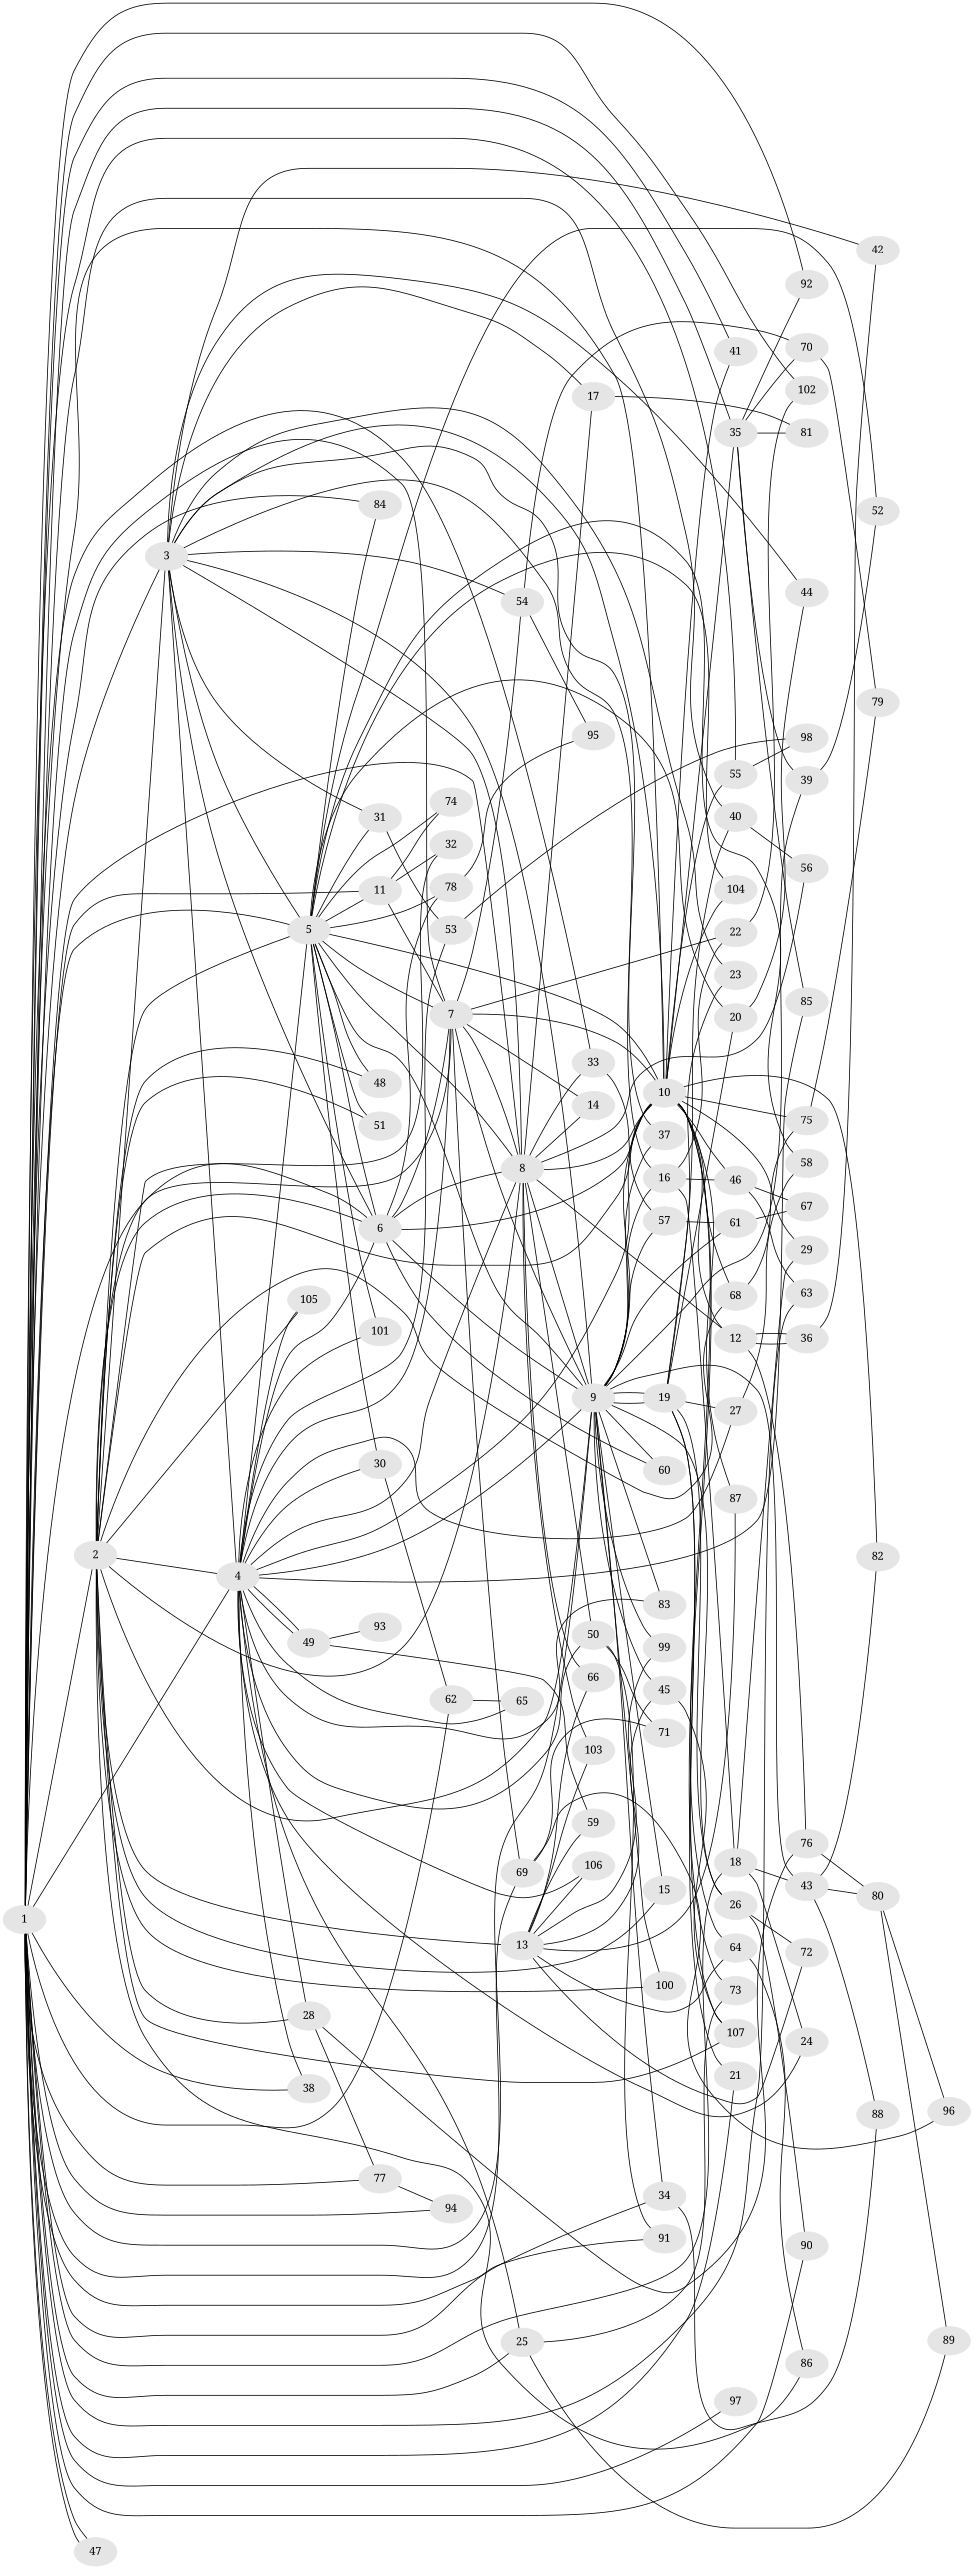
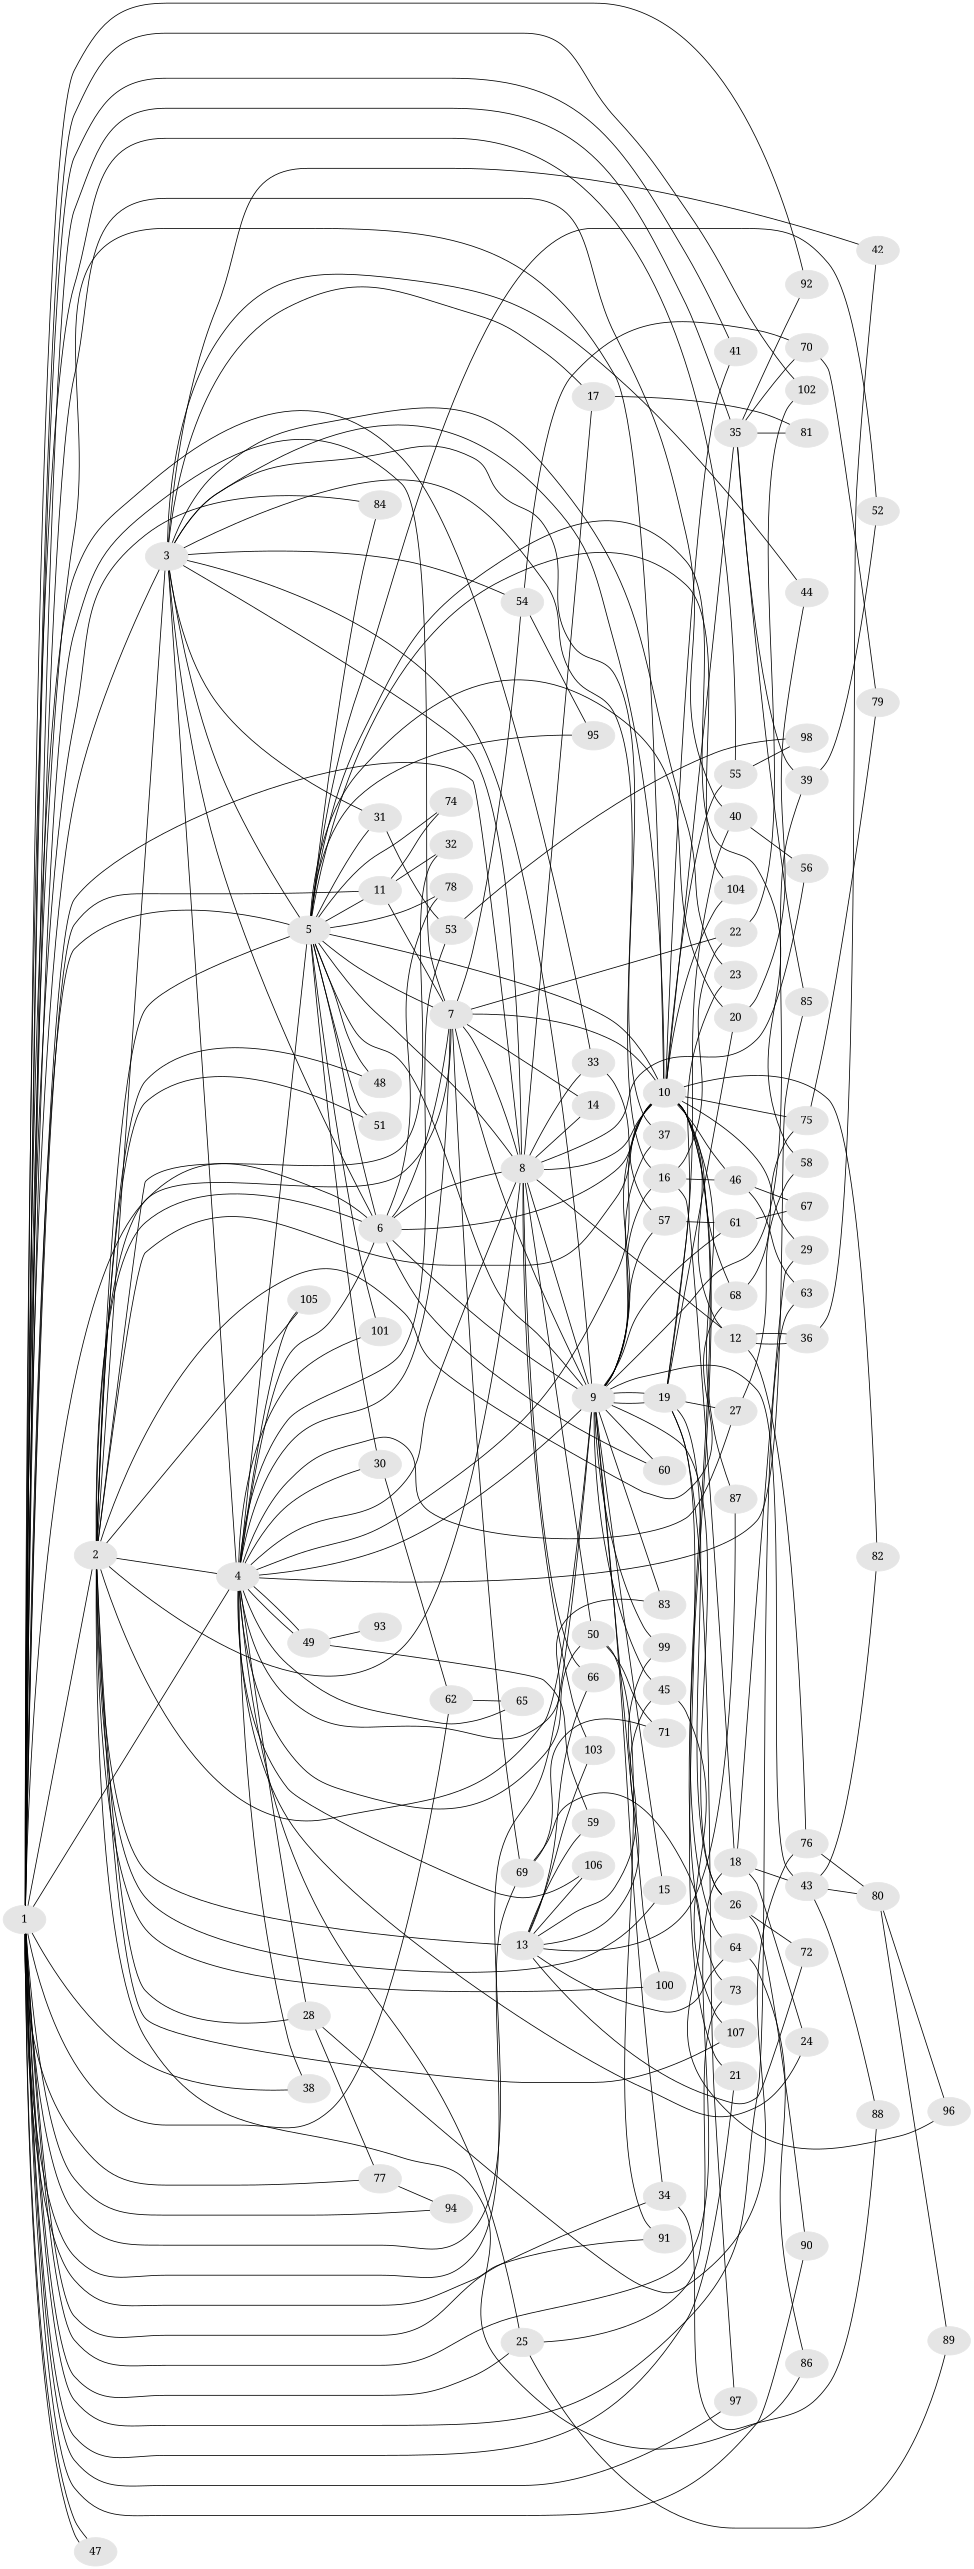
(494, 795) -> (398, 770)
(692, 1718) -> (709, 1775)
